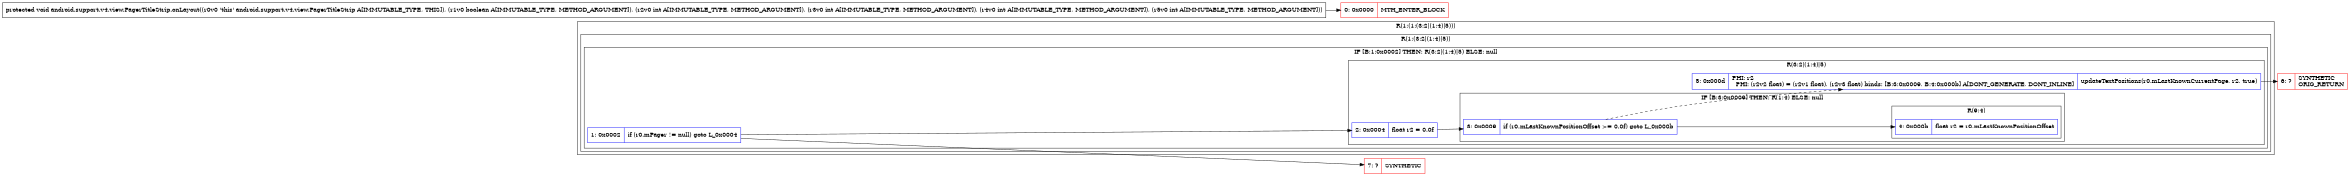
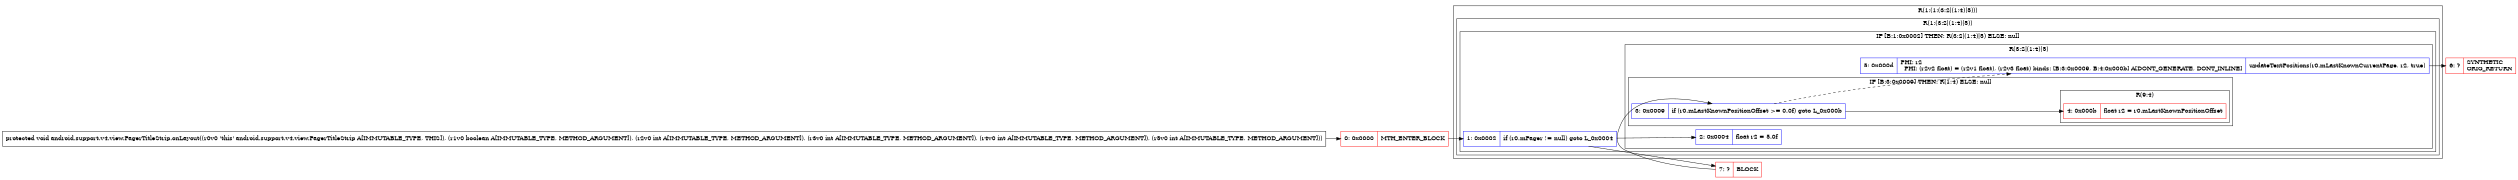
(1976, 127) -> (2145, 111)
(1448, 129) -> (1618, 142)
(1413, 130) -> (1757, 137)
none -> (1454, 139)
(1403, 166) -> (1747, 169)
